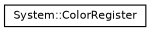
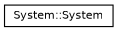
(75, 16) -> (59, 16)
